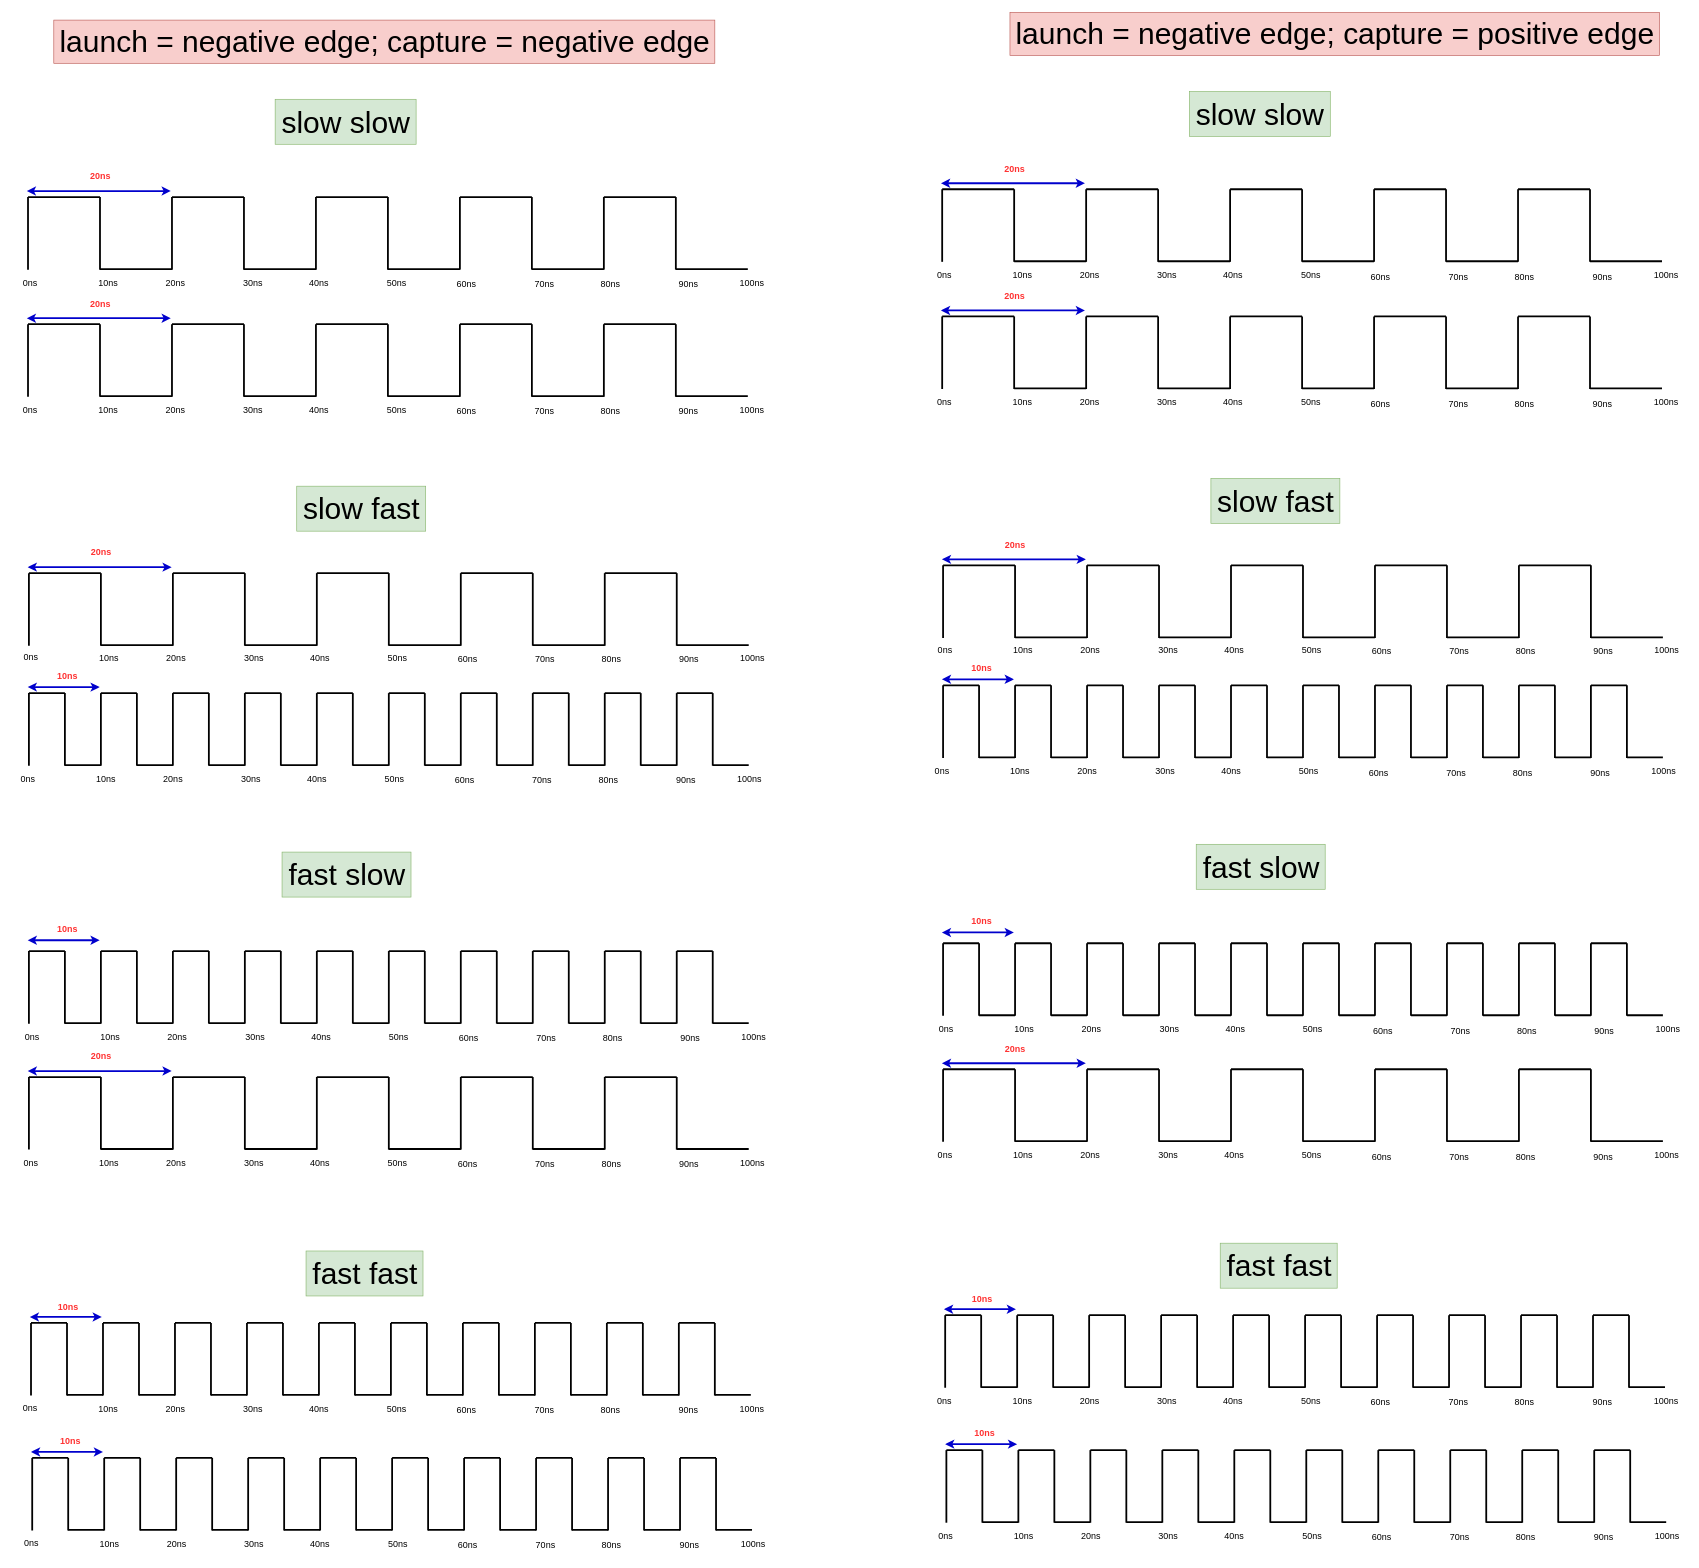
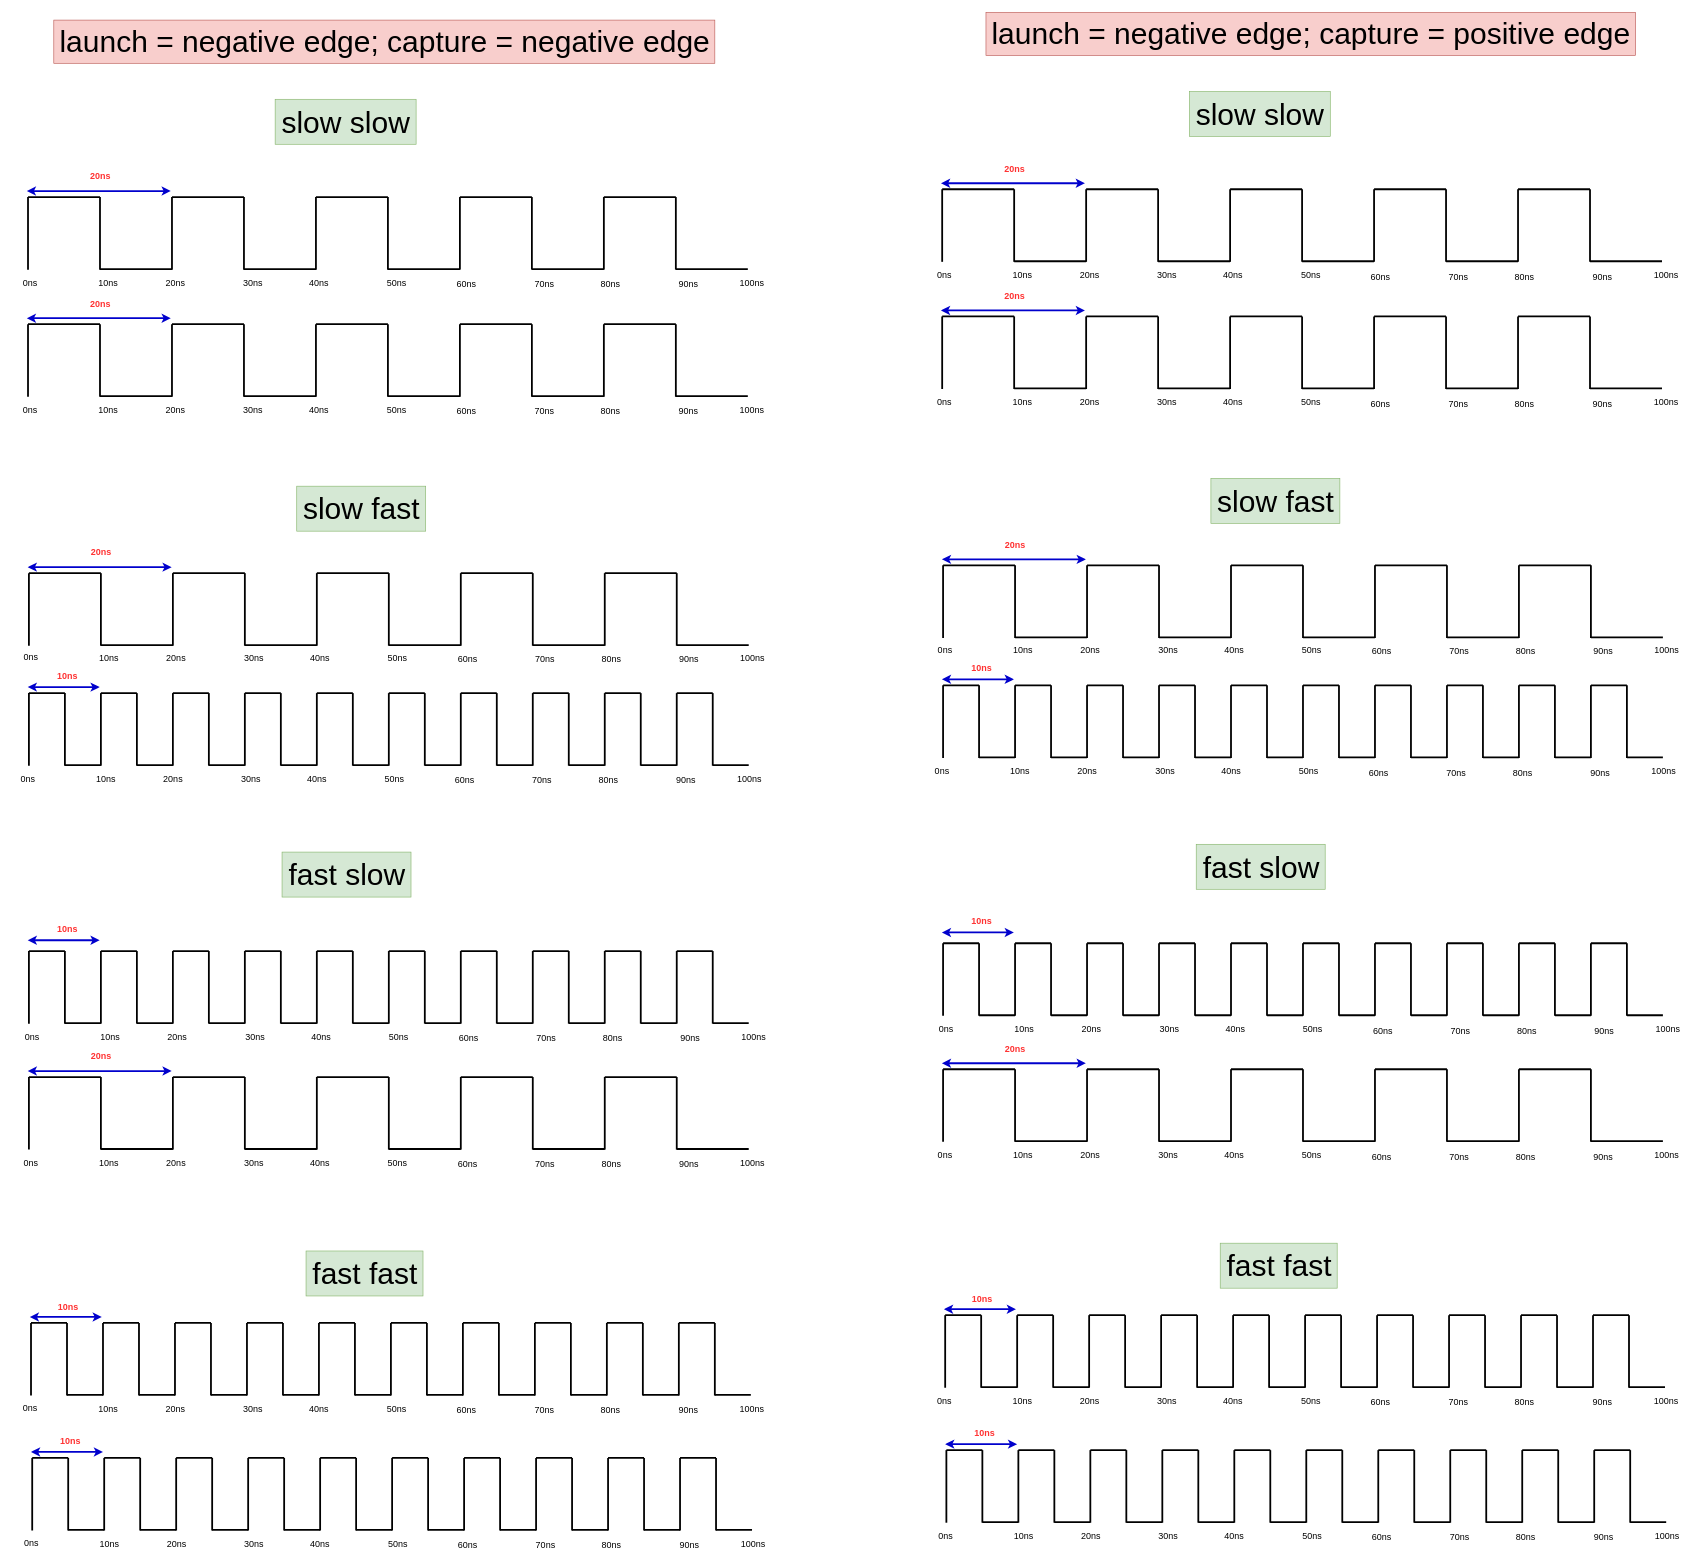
(1335, 34) -> (1311, 34)
